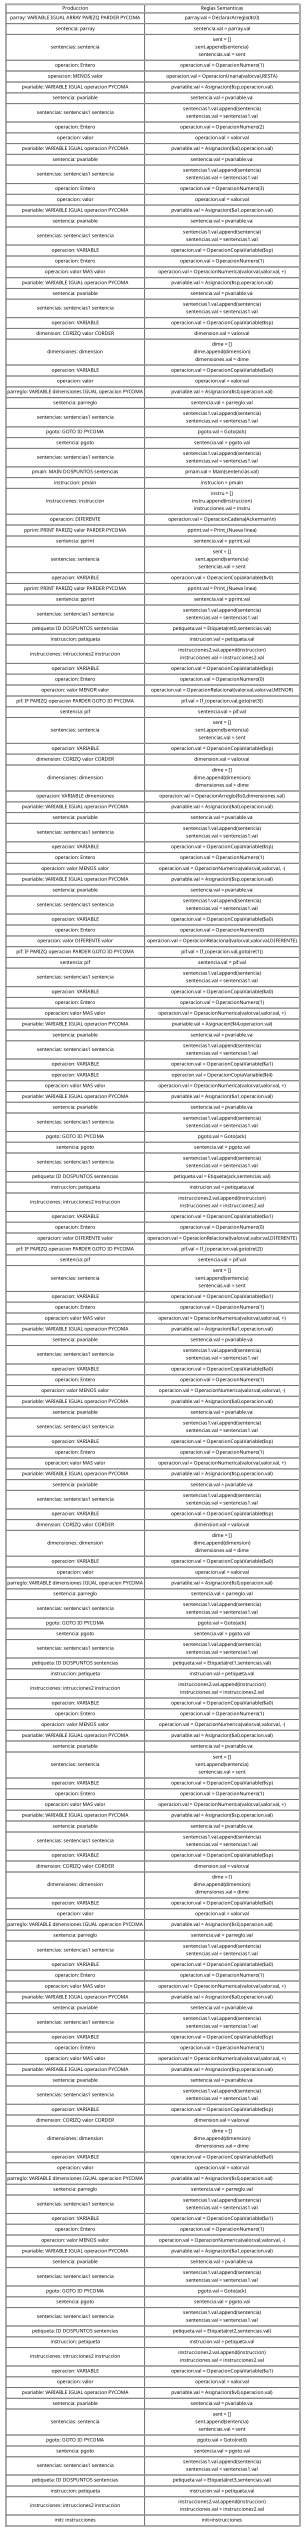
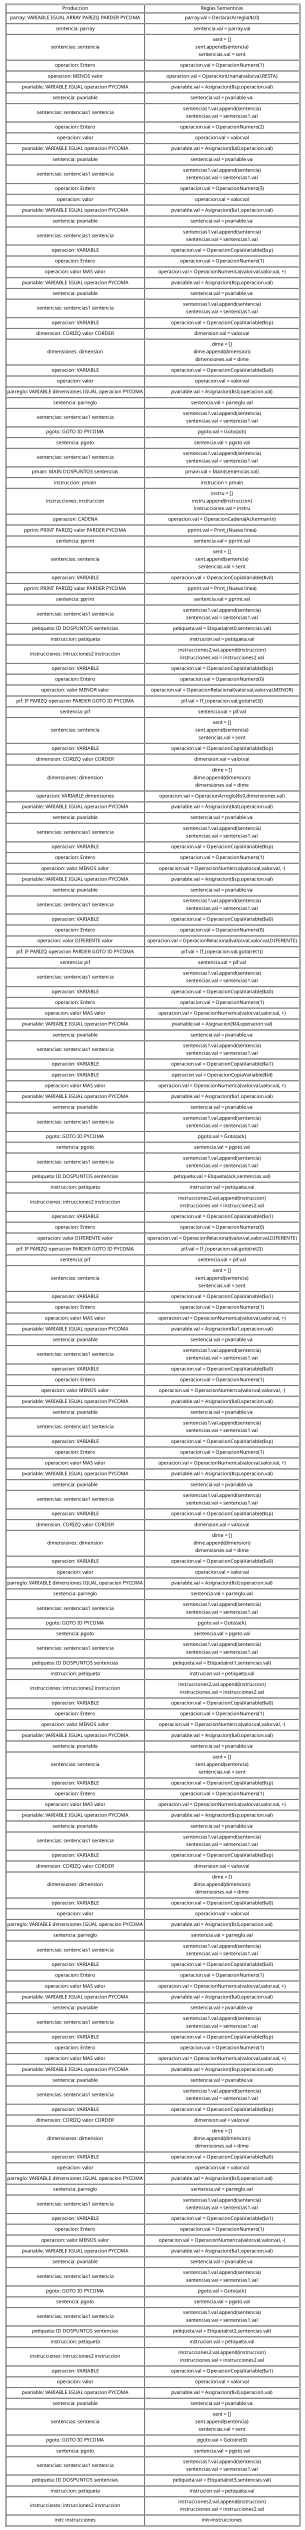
(75, 519) -> (75, 519)
